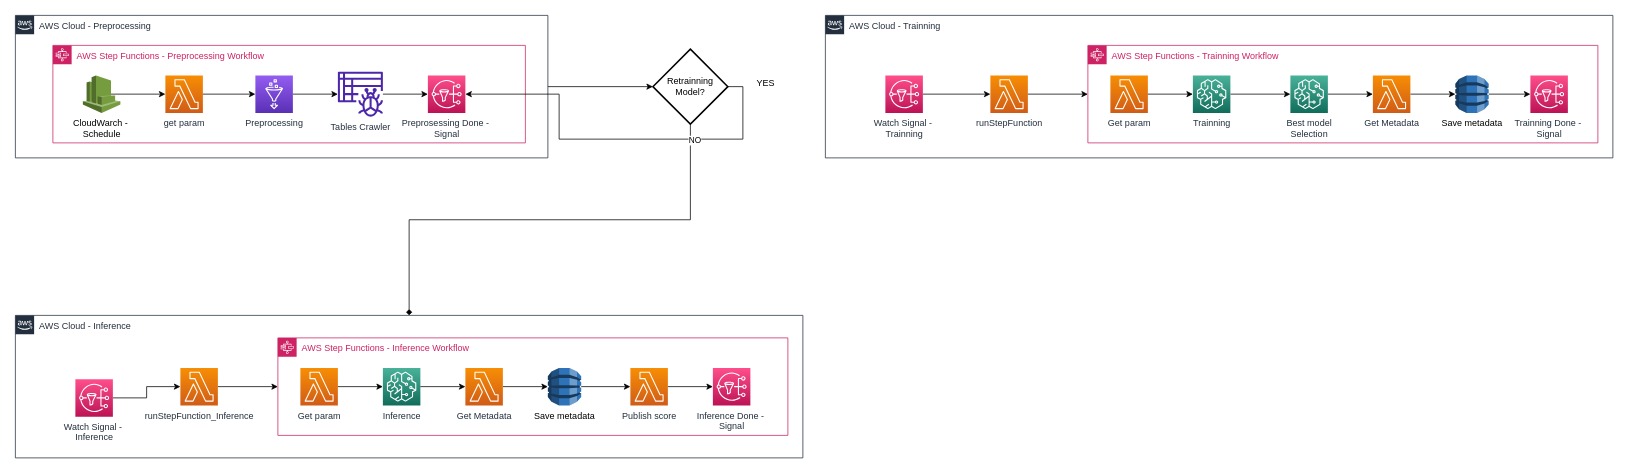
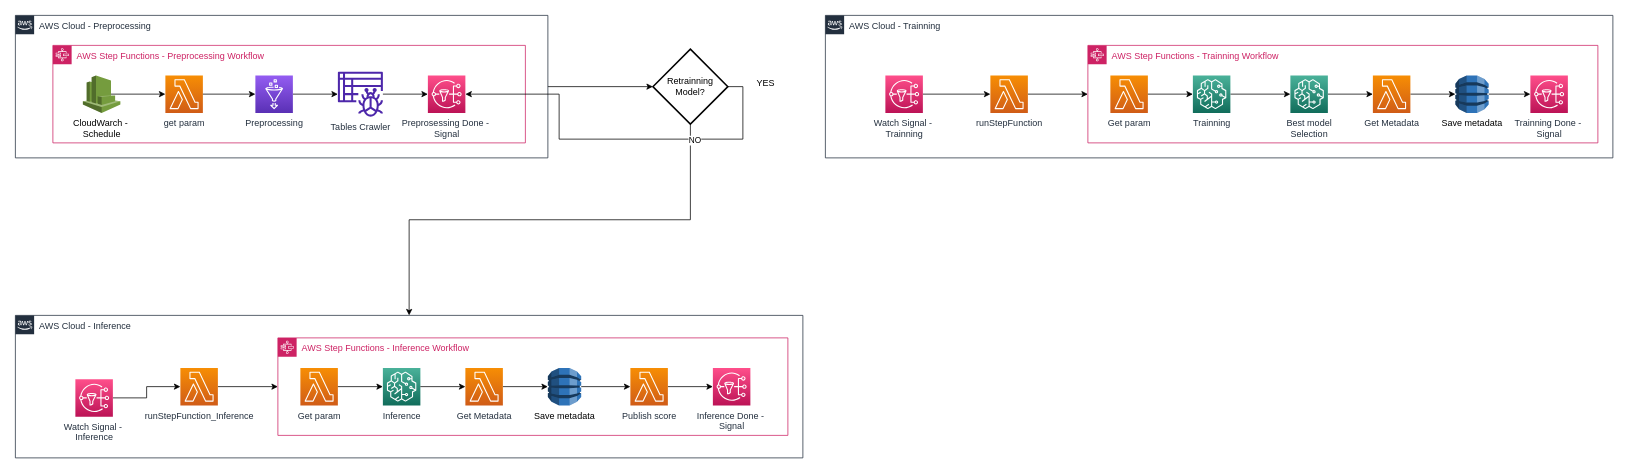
(409, 308) -> (409, 309)
